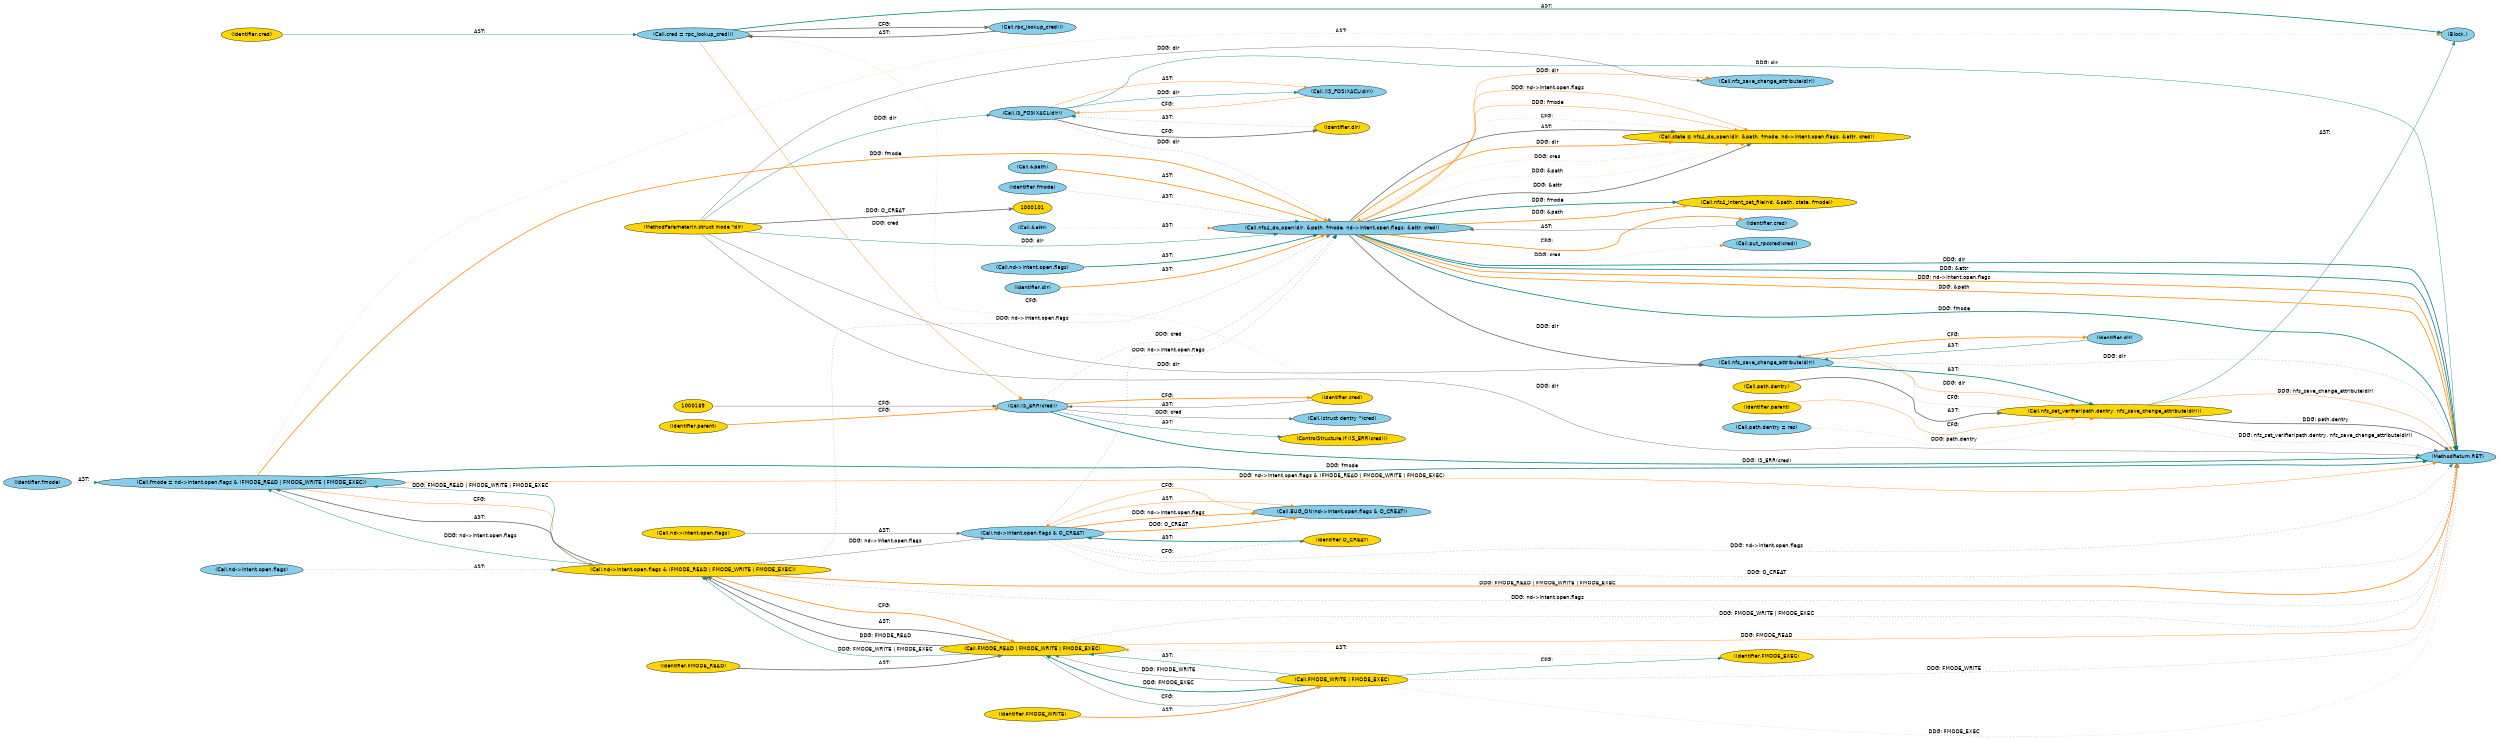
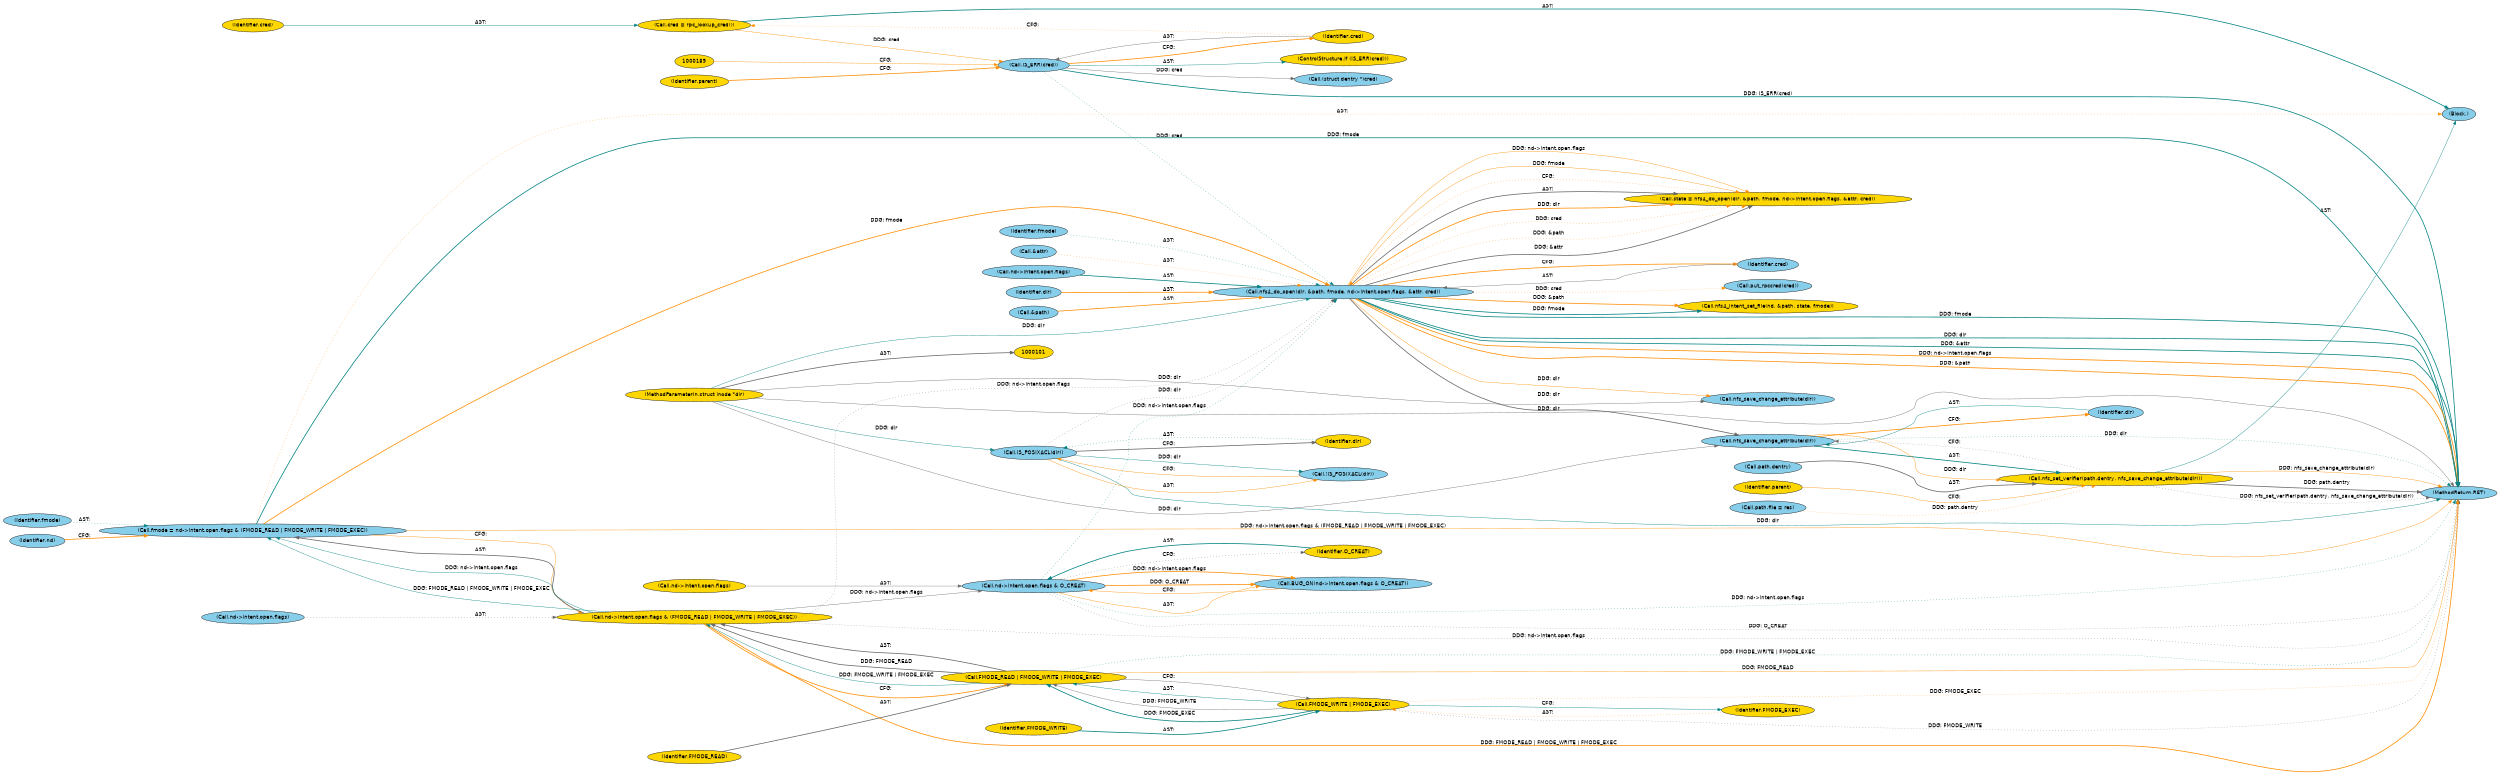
(1033, 27) -> none
(693, 35) -> (694, 25)
(885, 211) -> (887, 353)
(1767, 387) -> (1768, 467)
(853, 406) -> (854, 63)
(1767, 428) -> (1768, 508)
none -> (37, 541)
(1424, 653) -> (1560, 716)
(1199, 713) -> (1198, 734)
